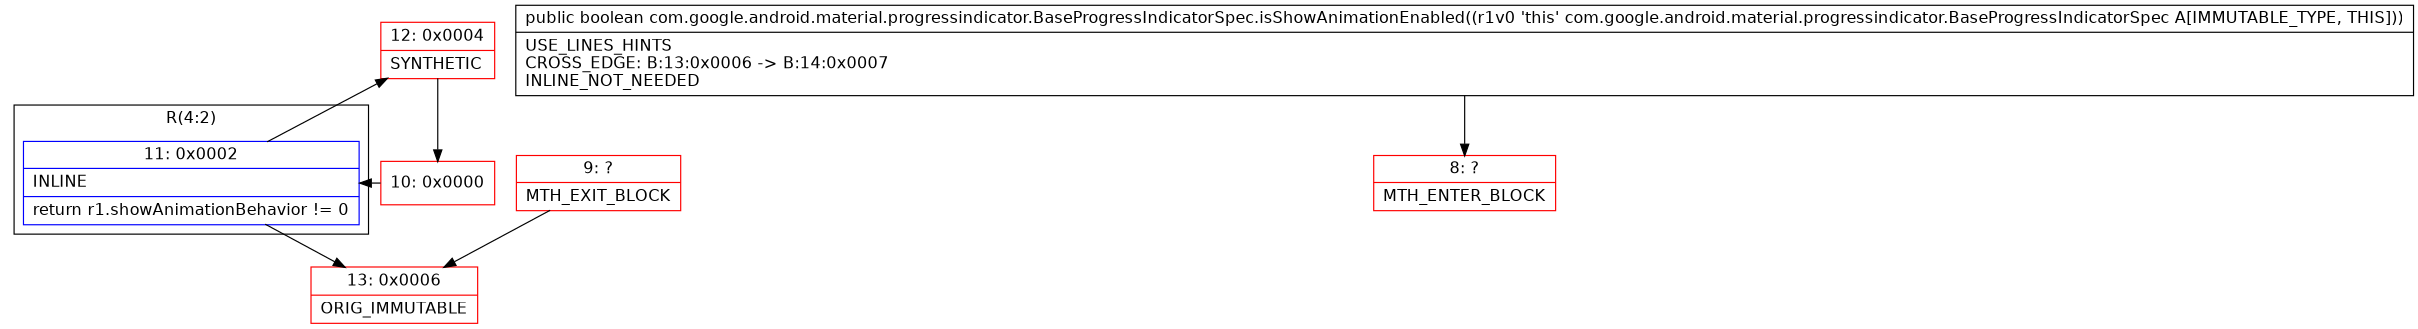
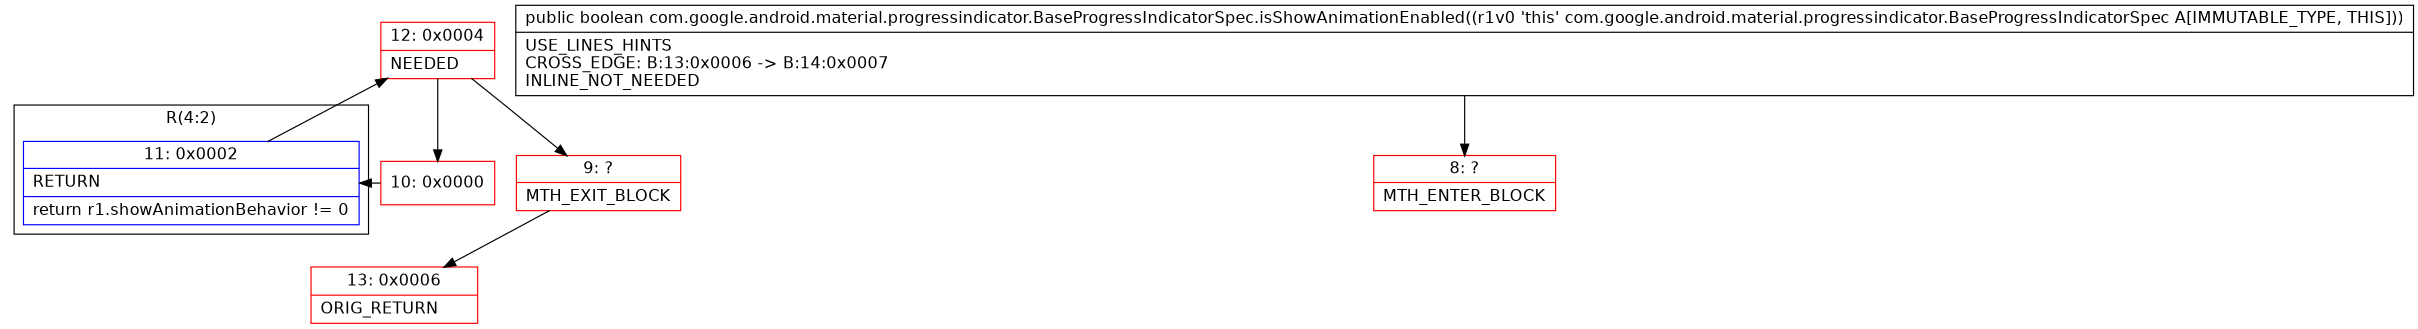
(437, 64) -> (425, 64)
none -> (515, 113)
(60, 182) -> (67, 182)
(300, 243) -> none
(394, 309) -> (380, 309)
